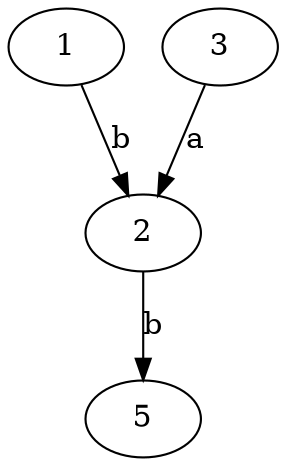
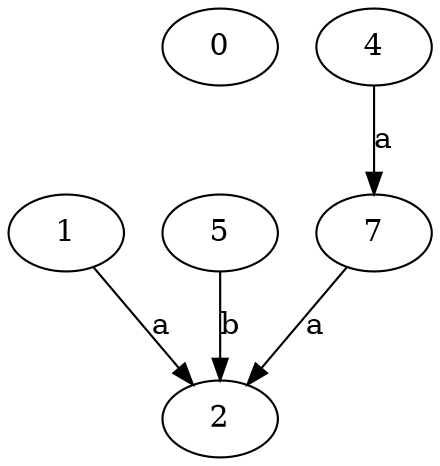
(220, 47) -> (374, 233)
none -> (220, 47)
none -> (374, 47)
(122, 140) -> (161, 326)
(143, 315) -> (220, 315)
